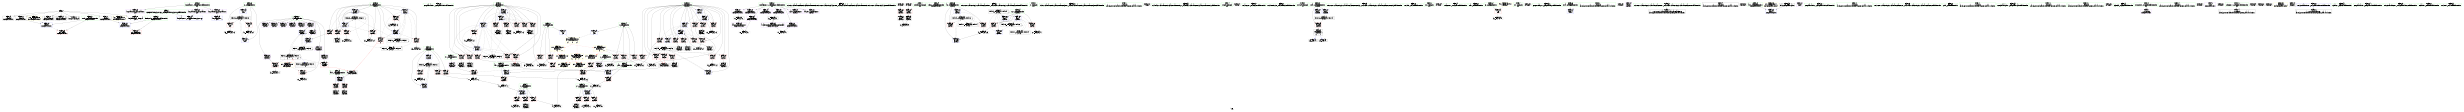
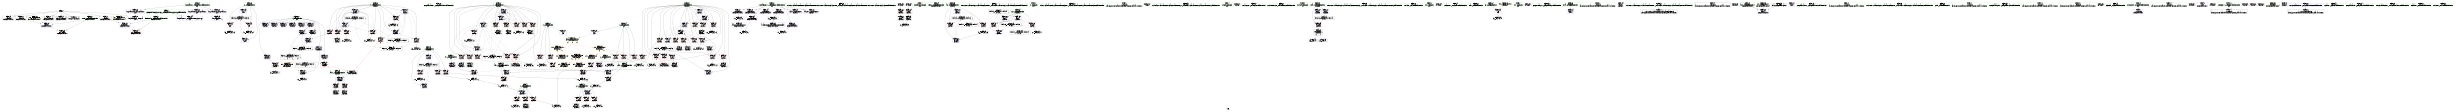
(1620, 5) -> none
